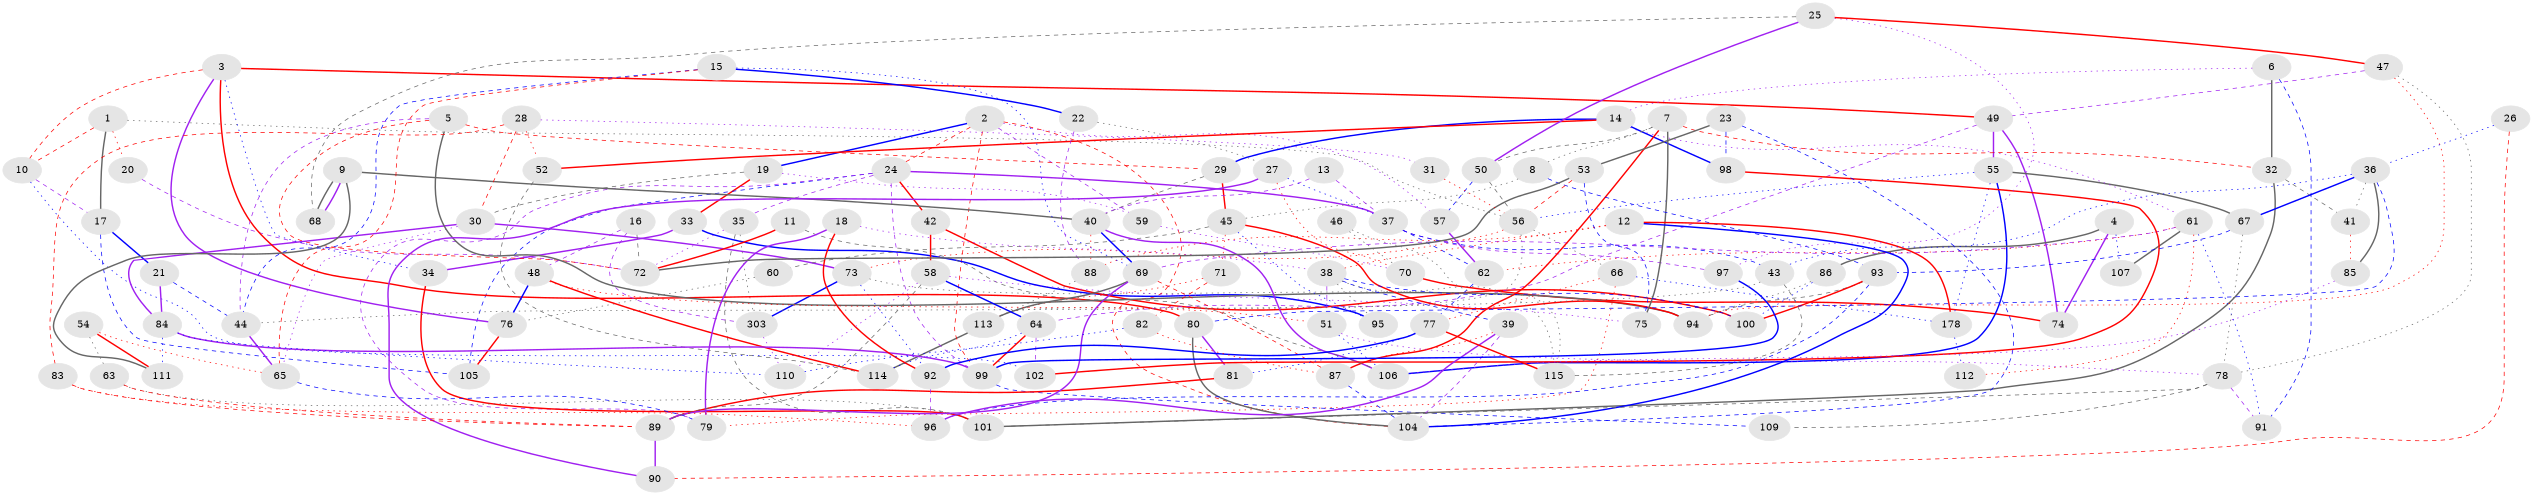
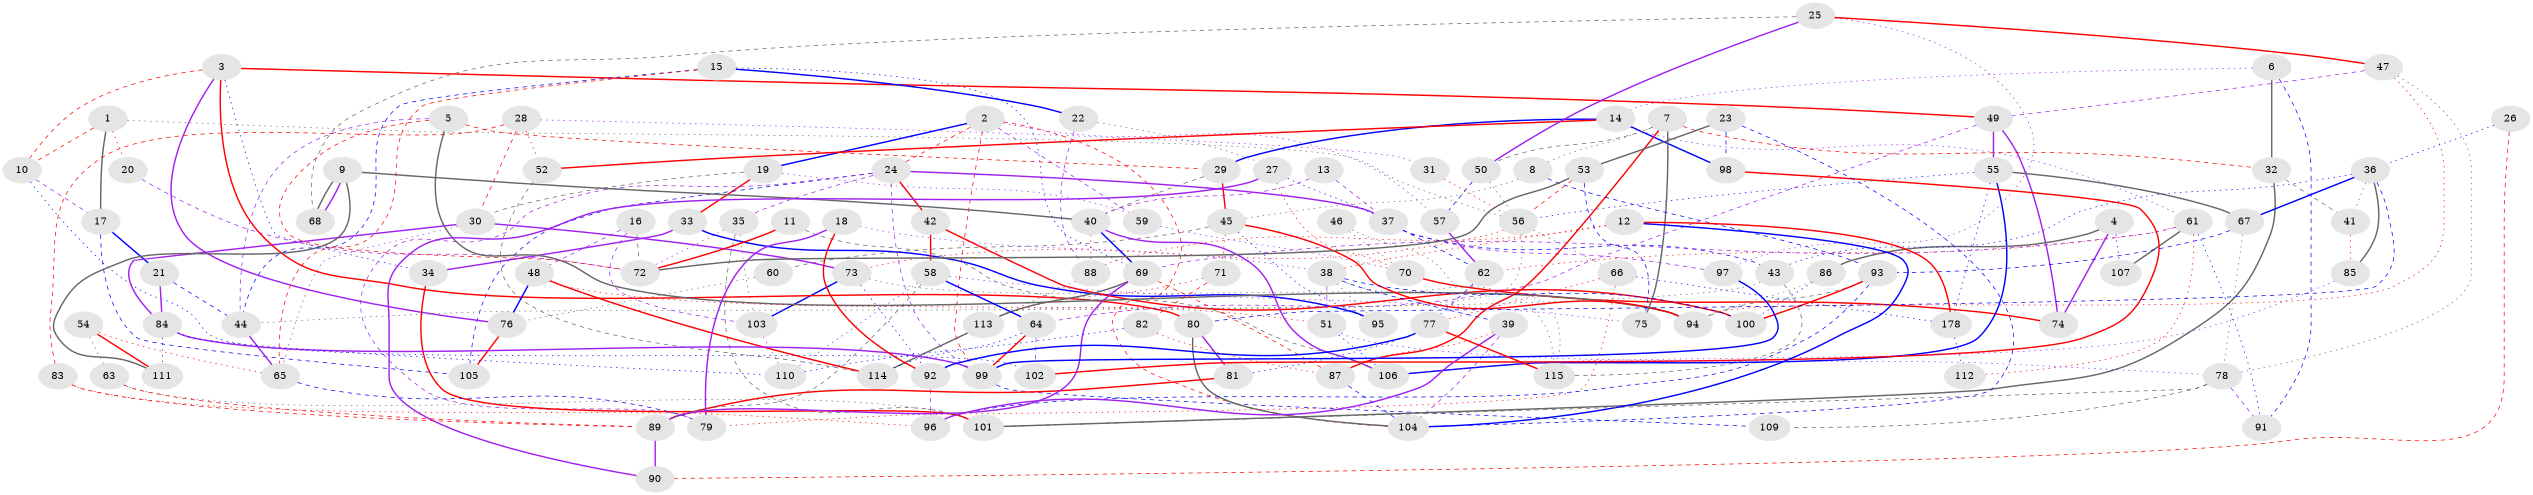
(1500, 196) -> (1500, 196)
(757, 325) -> (757, 325)
